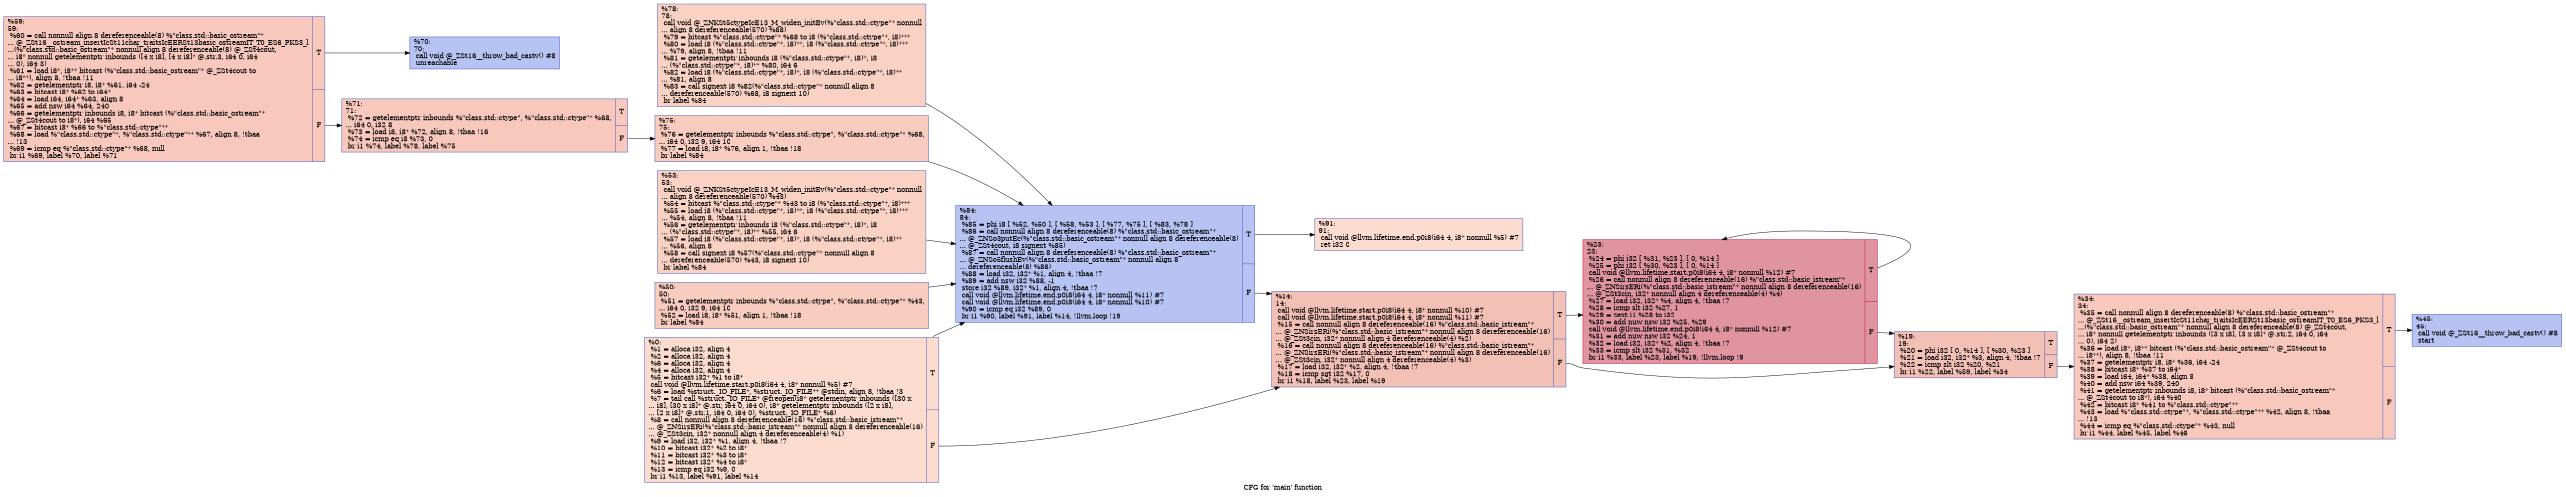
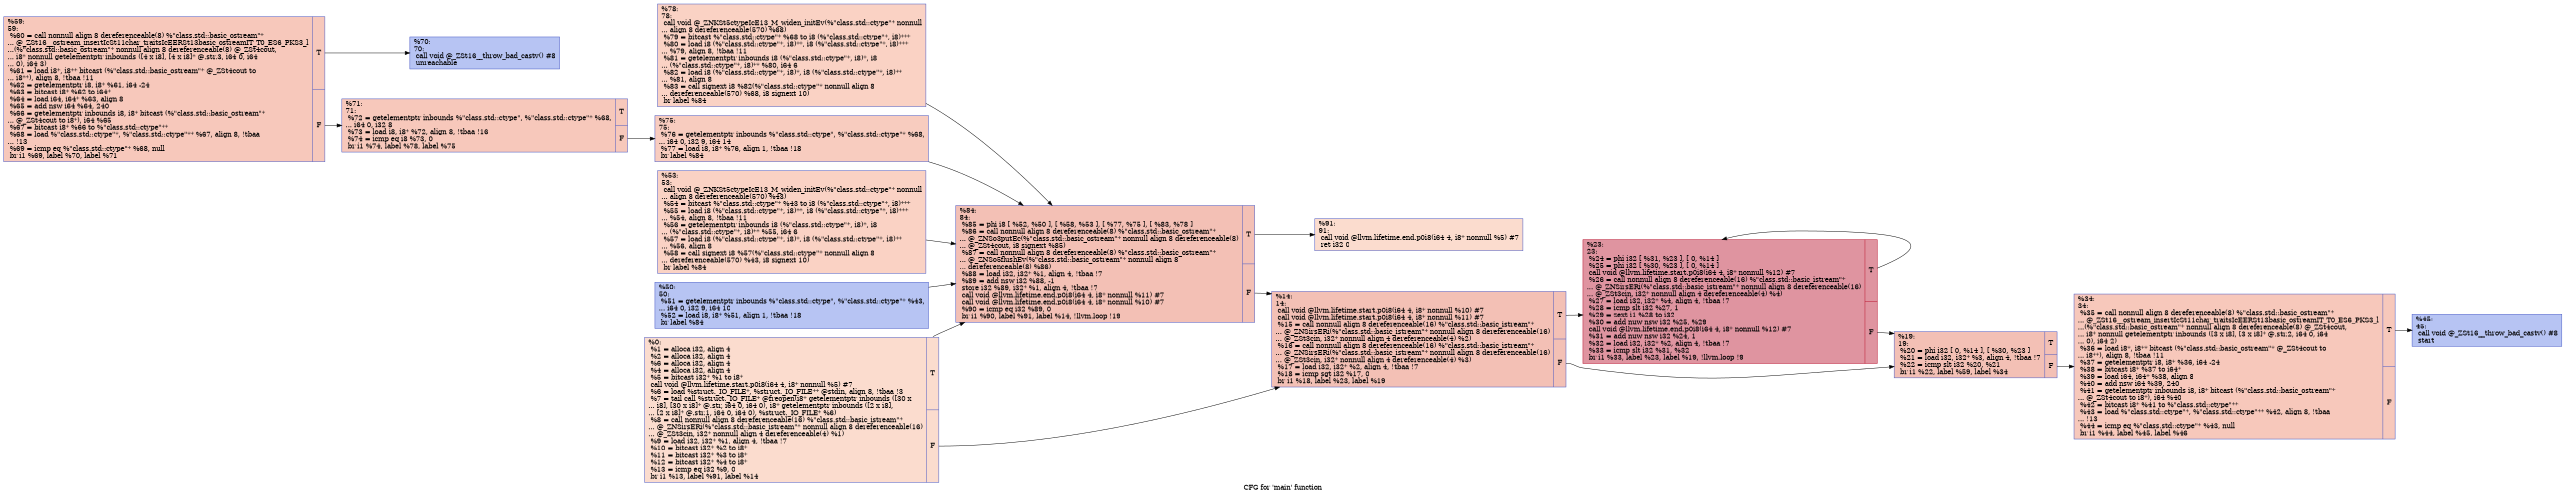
(695, 142) -> (695, 142)
(1105, 264) -> (1105, 264)
(792, 305) -> (792, 305)
